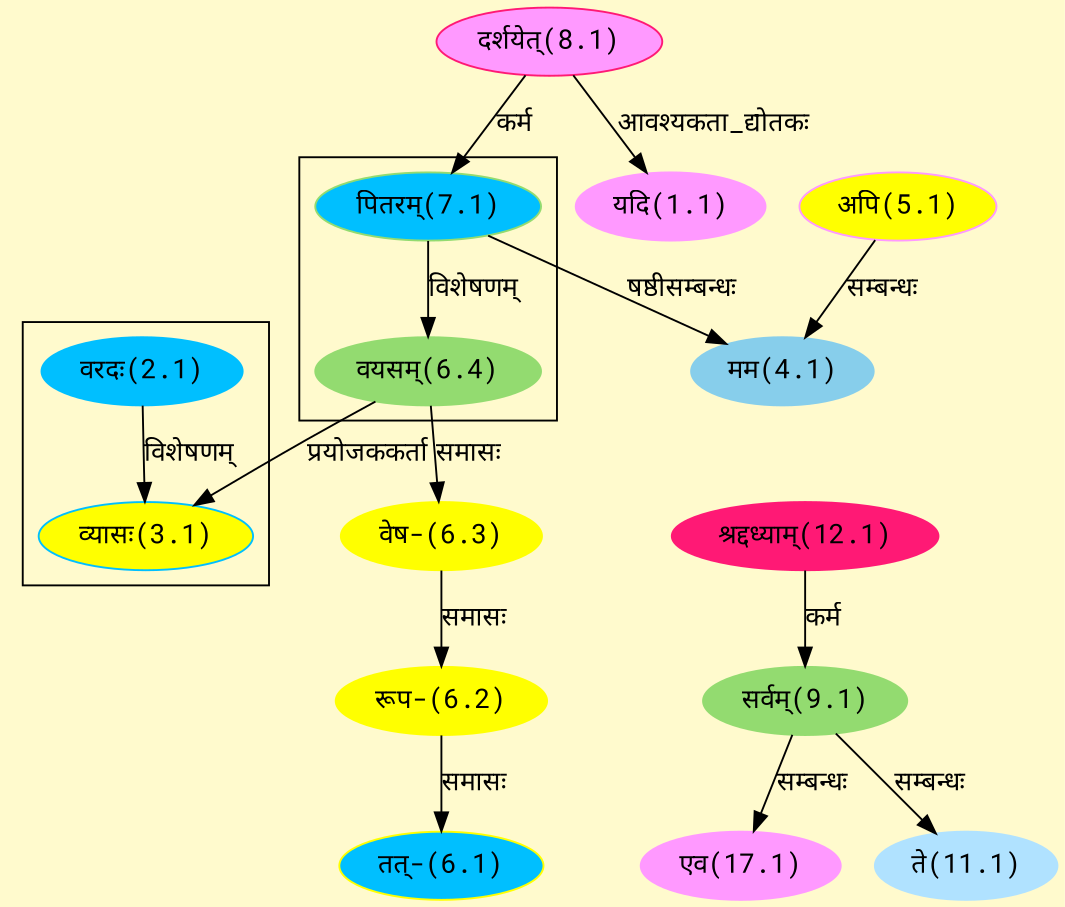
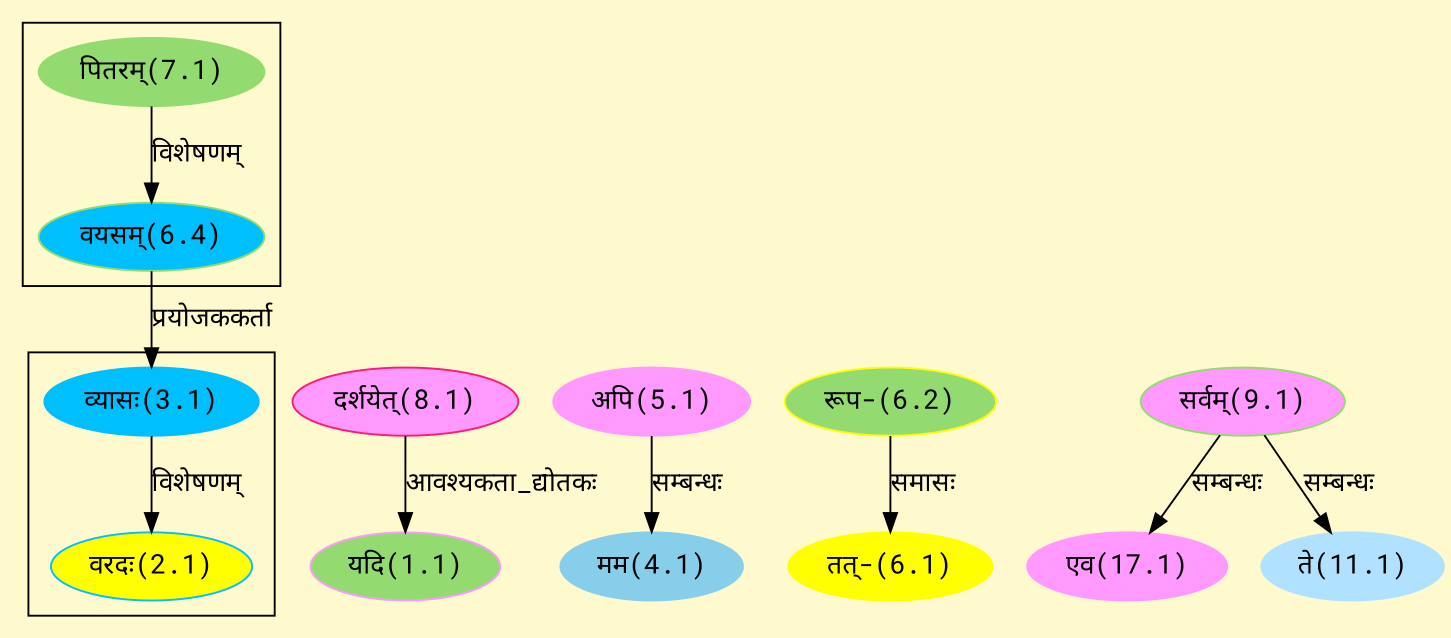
(495, 116) -> none
(428, 206) -> (152, 72)
(671, 206) -> (405, 566)
(898, 206) -> (652, 402)
(598, 286) -> none
(142, 371) -> (152, 566)
(428, 371) -> (152, 237)
(143, 444) -> (152, 474)
(146, 536) -> (152, 402)
(441, 536) -> none
(805, 536) -> none
(441, 701) -> (890, 402)
(805, 701) -> (1243, 402)
(441, 866) -> (890, 566)
